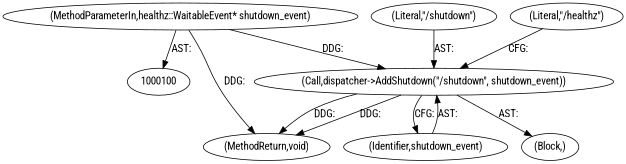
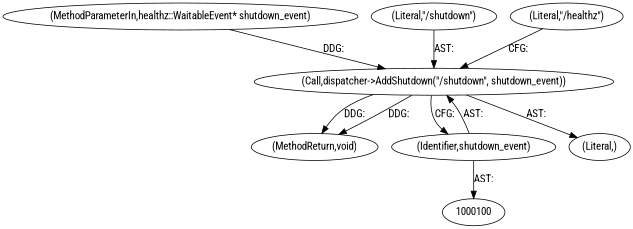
(171, 46) -> (474, 176)
(216, 81) -> none
(550, 147) -> (600, 147)
